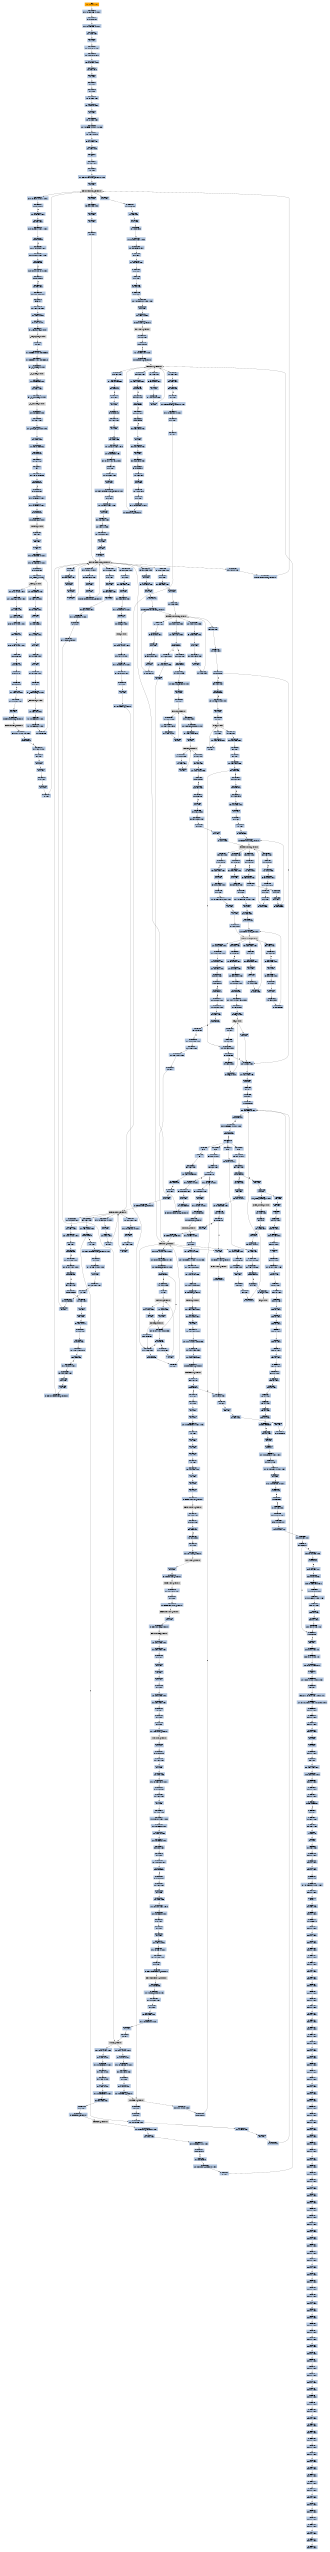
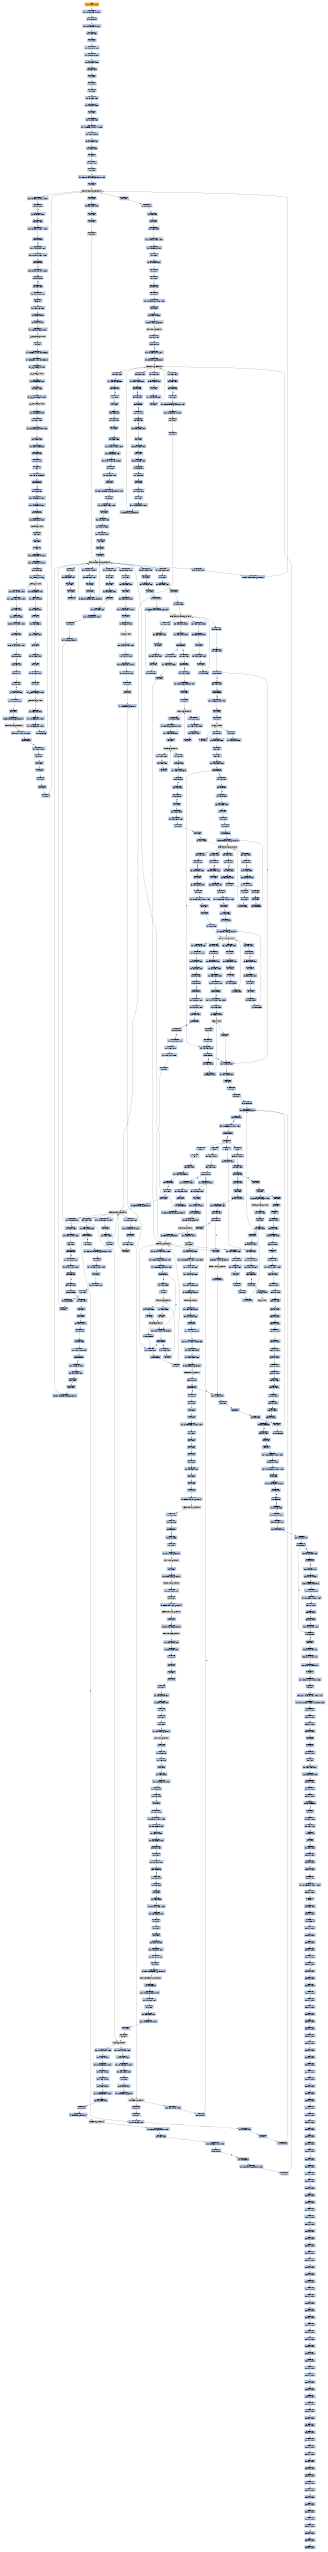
(215, 744) -> (211, 736)
